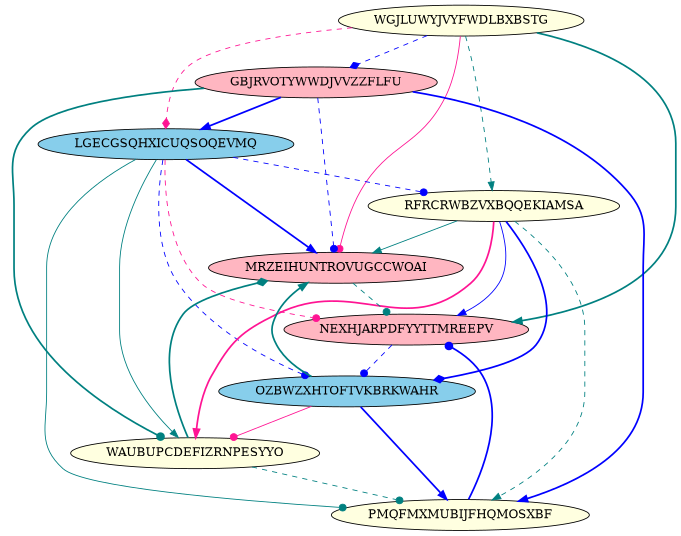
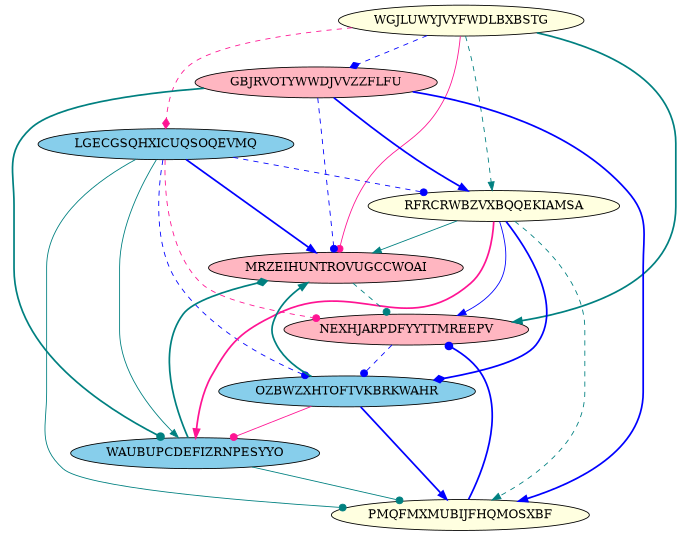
(245, 112) -> (395, 145)
(195, 453) -> (195, 453)
(324, 483) -> (324, 483)
